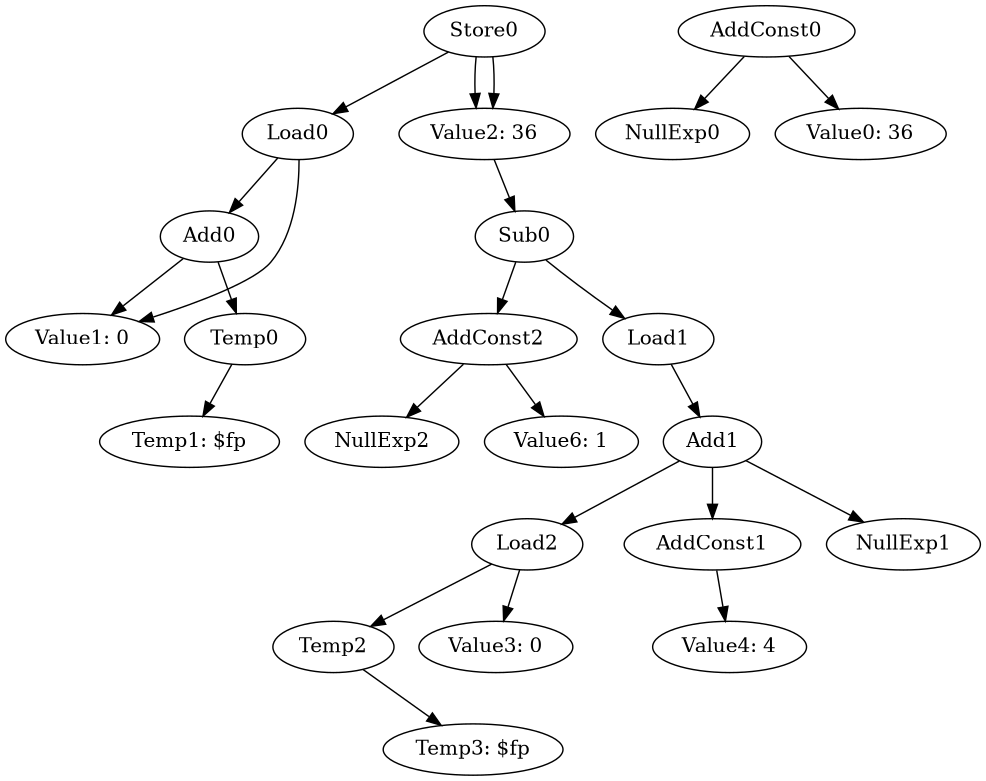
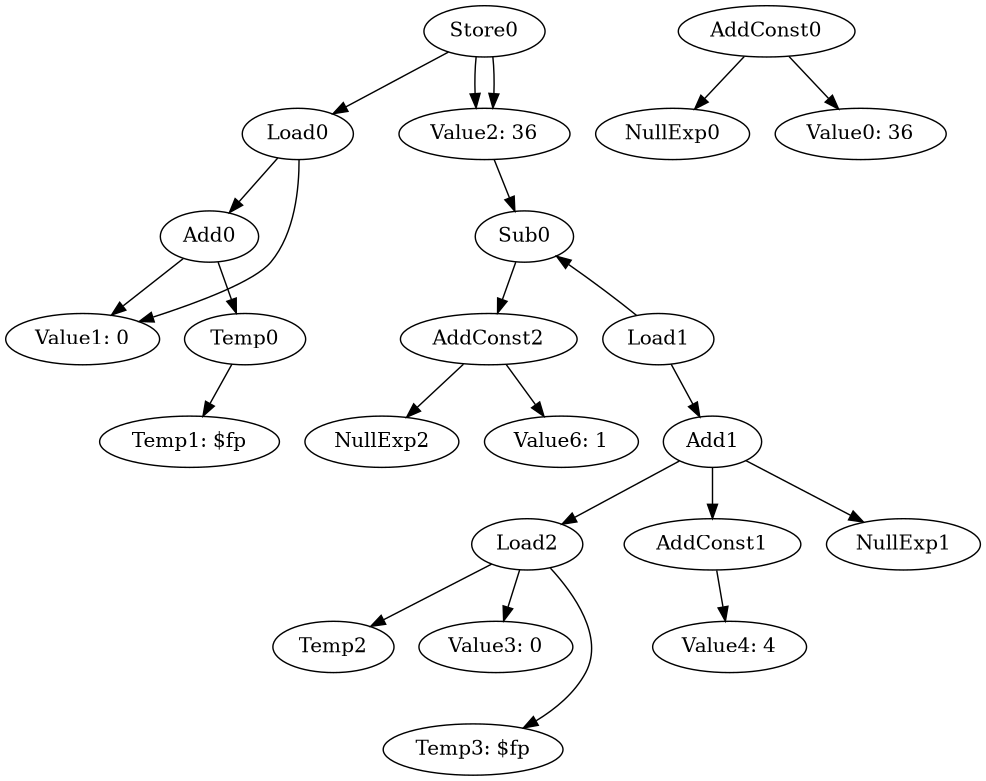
(579, 286) -> (603, 289)
(396, 693) -> (591, 650)
